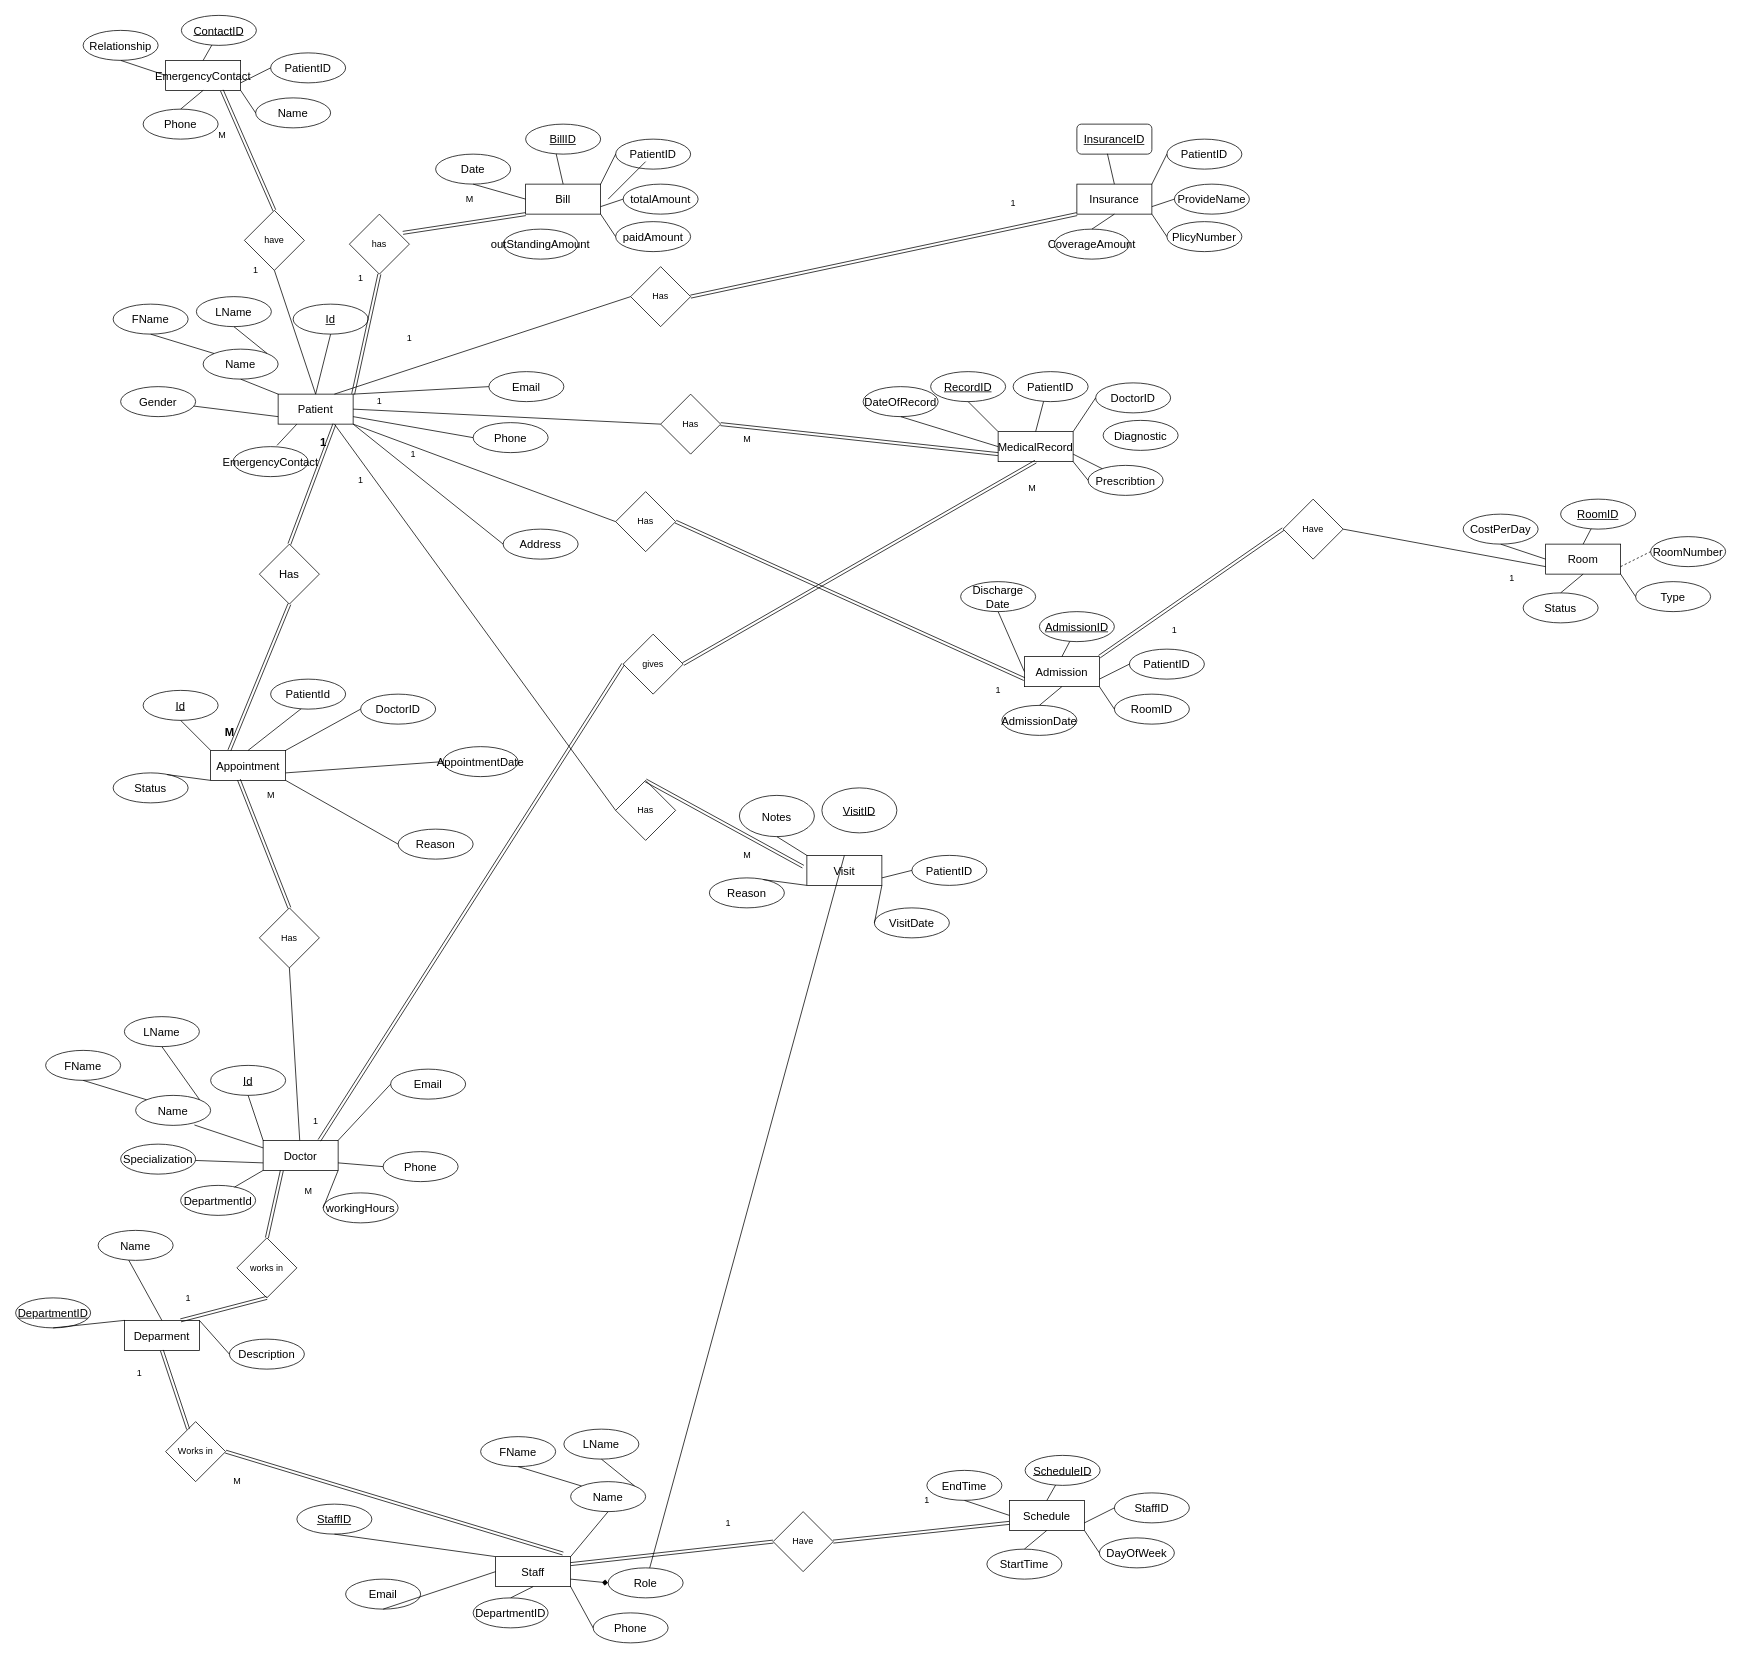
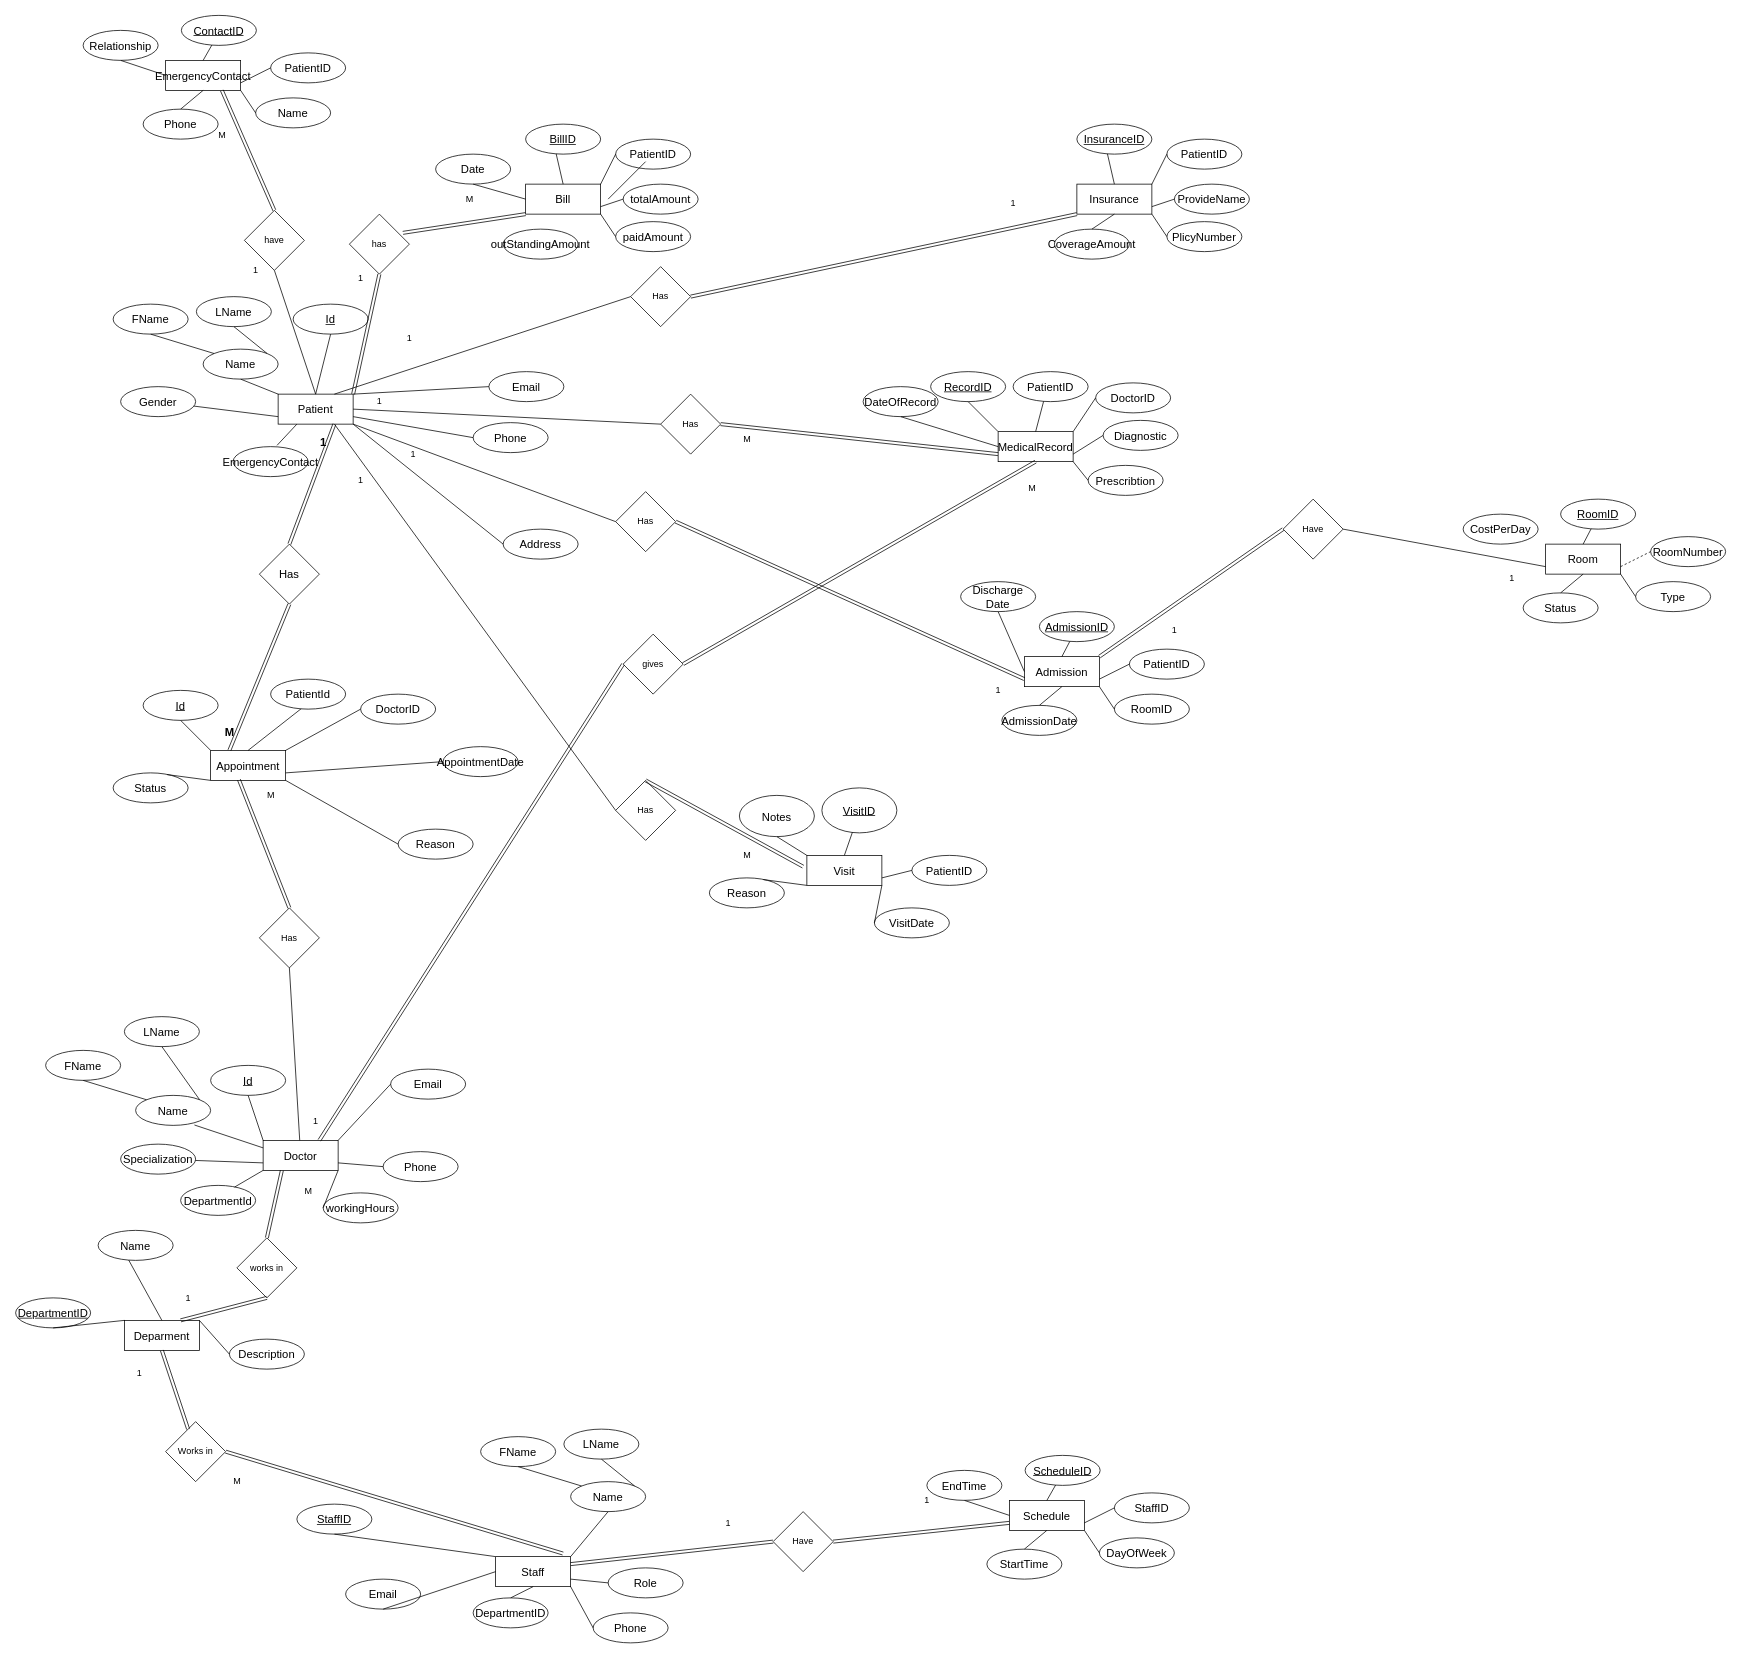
(1114, 139) -> (1114, 139)
(1087, 461) -> (1087, 445)
(1522, 551) -> none
(749, 1203) -> (848, 844)
(601, 1582) -> (604, 1582)
